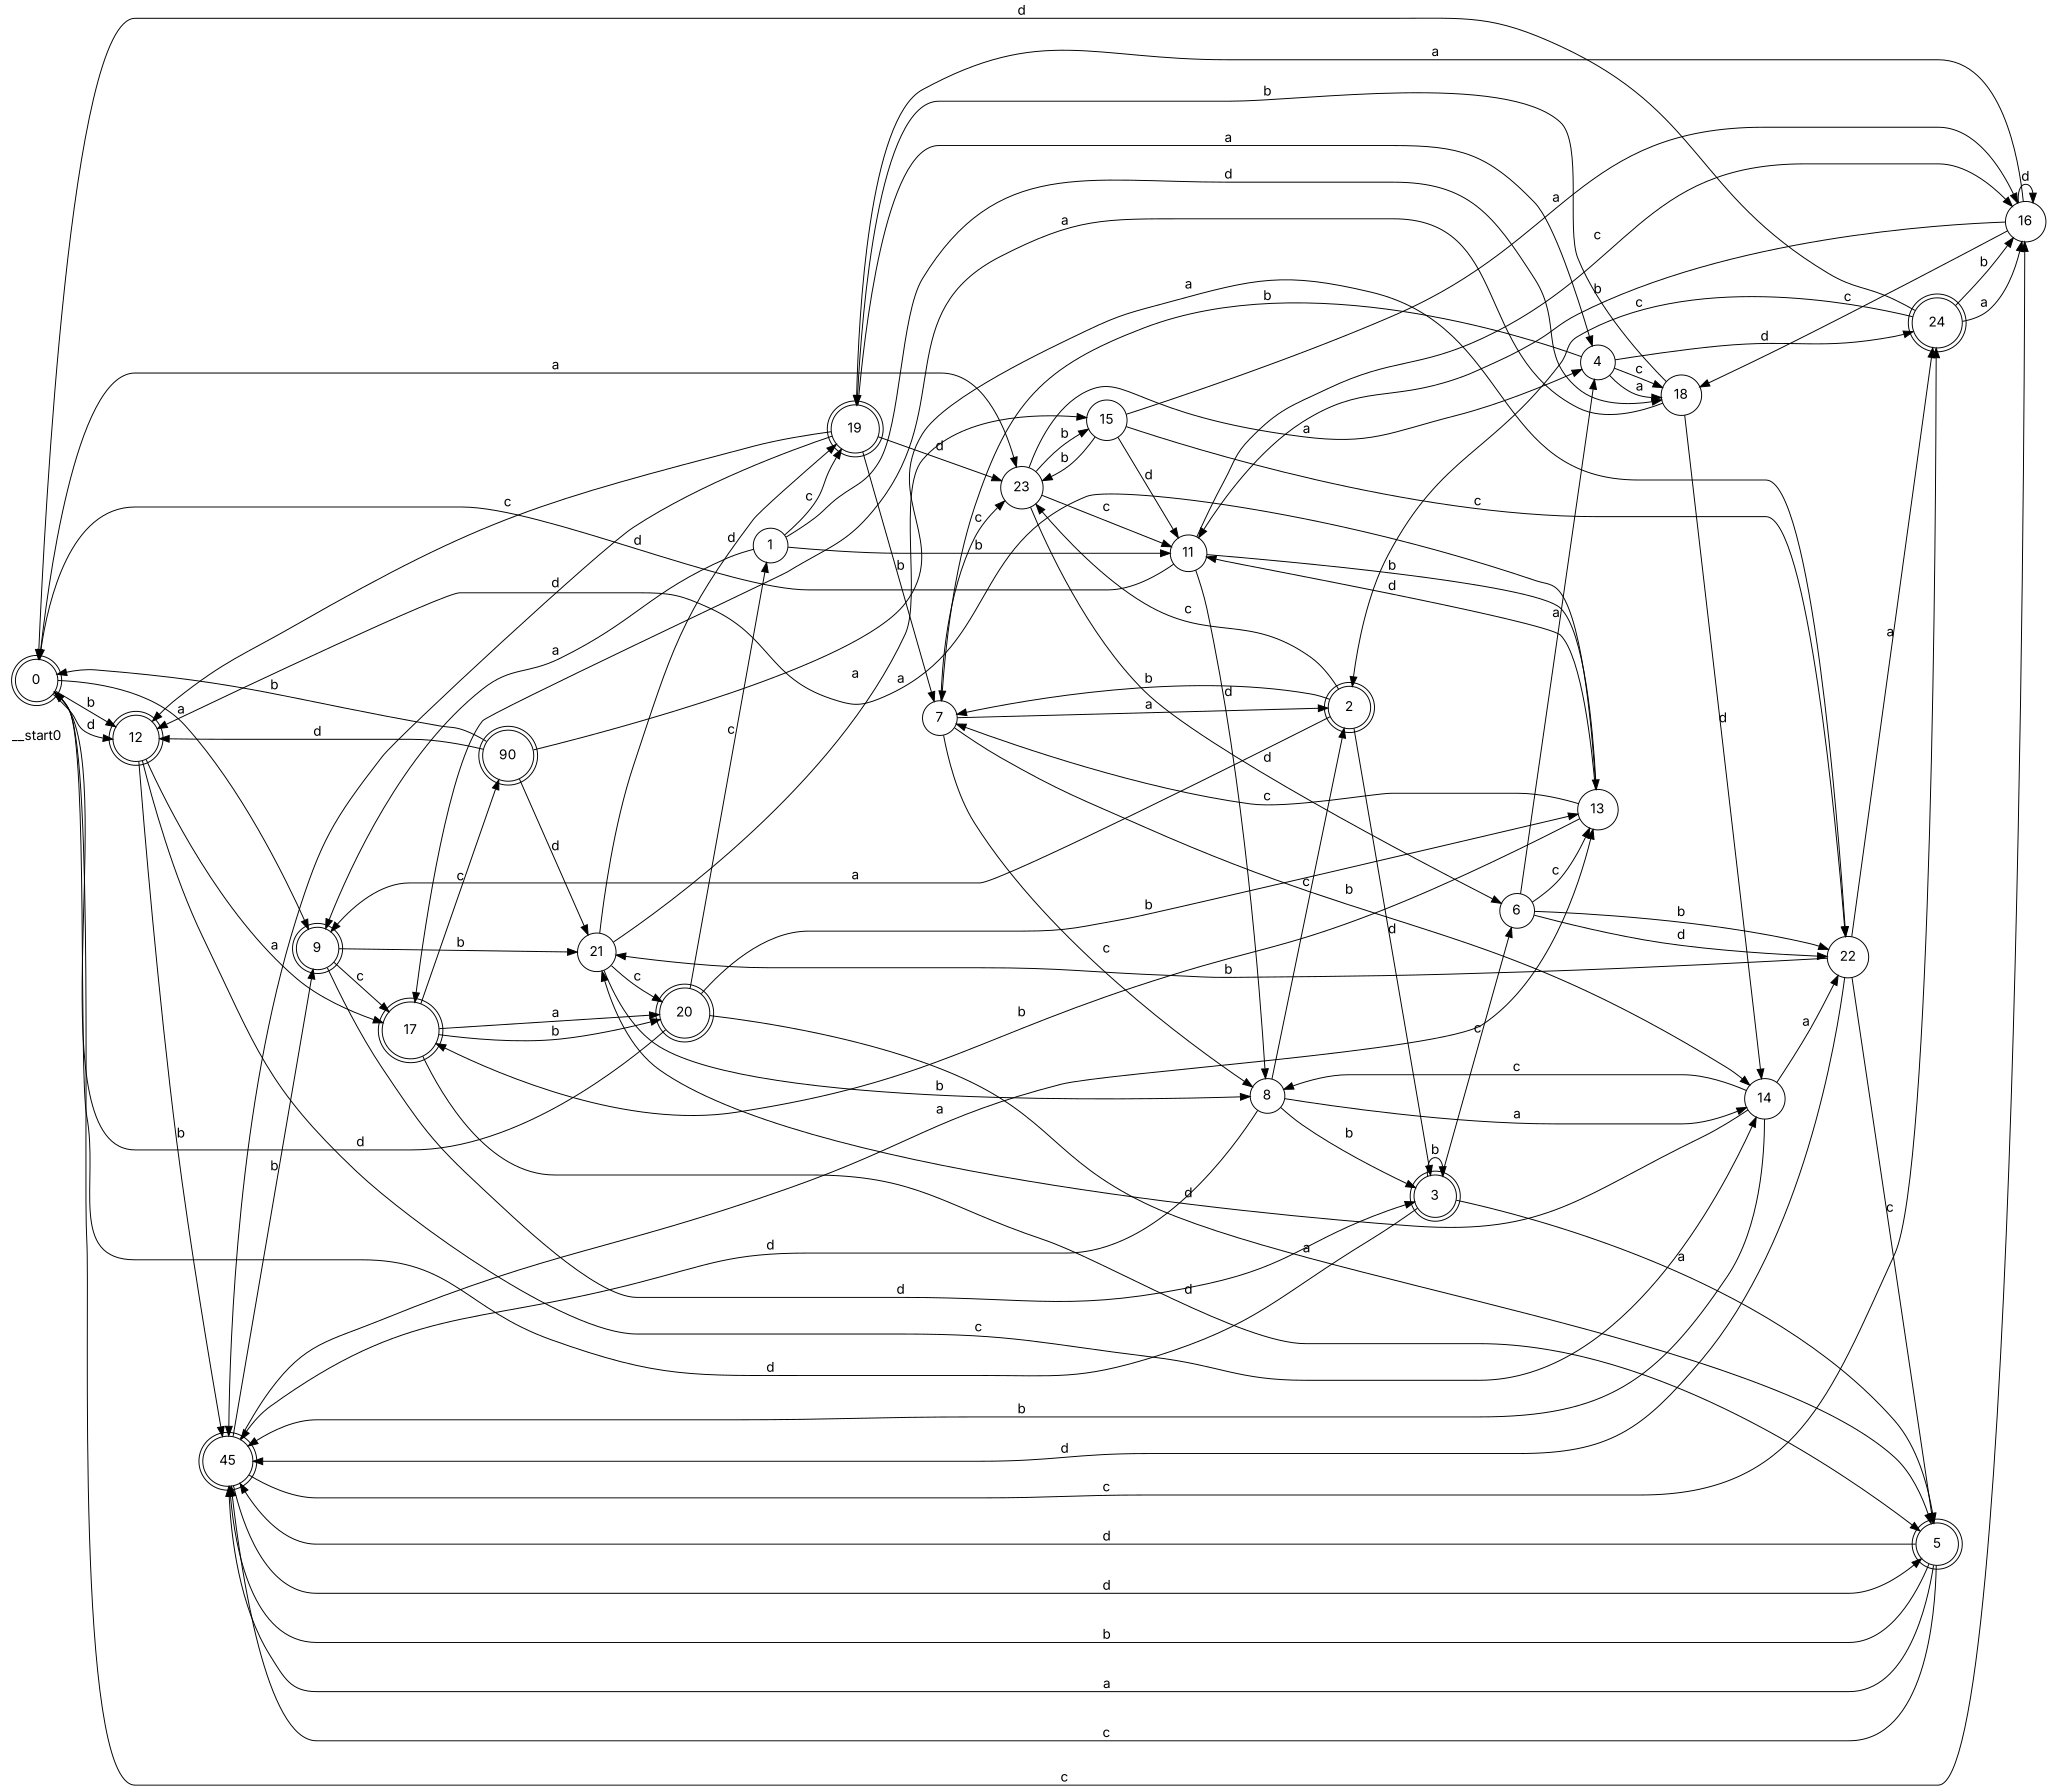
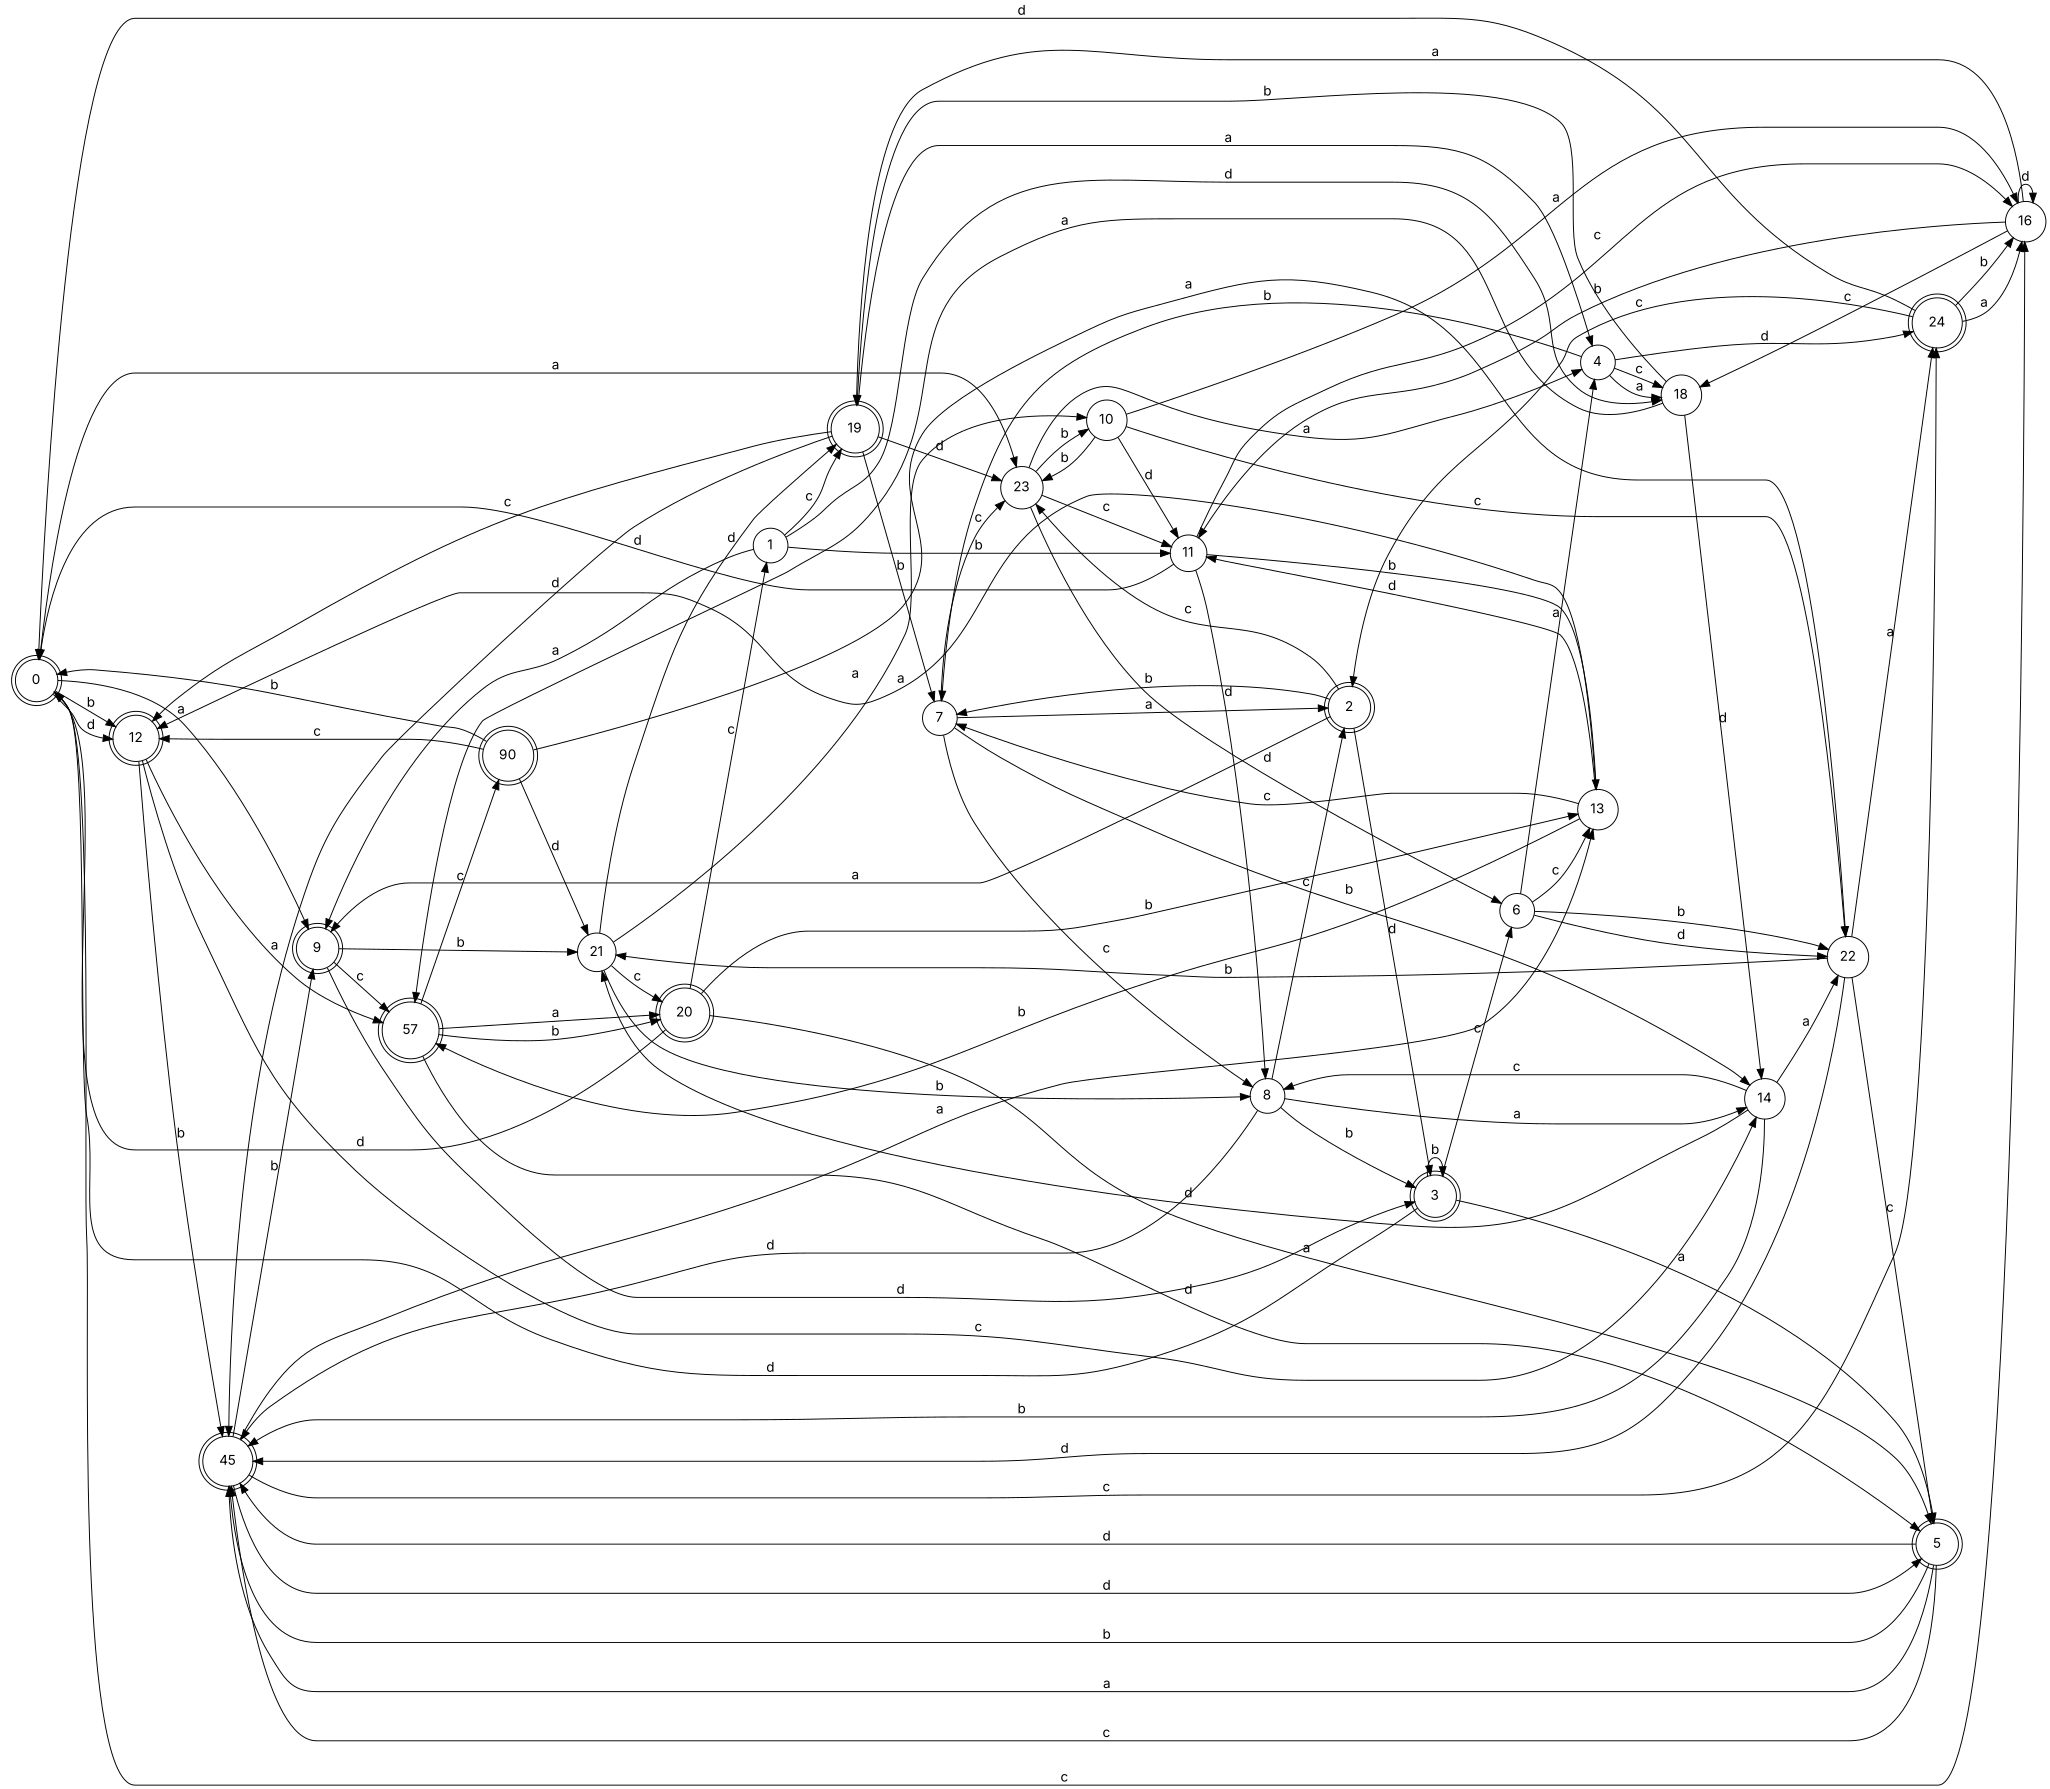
(1107, 420) -> (1107, 420)
(318, 732) -> (318, 732)
(37, 736) -> none
(411, 1030) -> (411, 1030)
